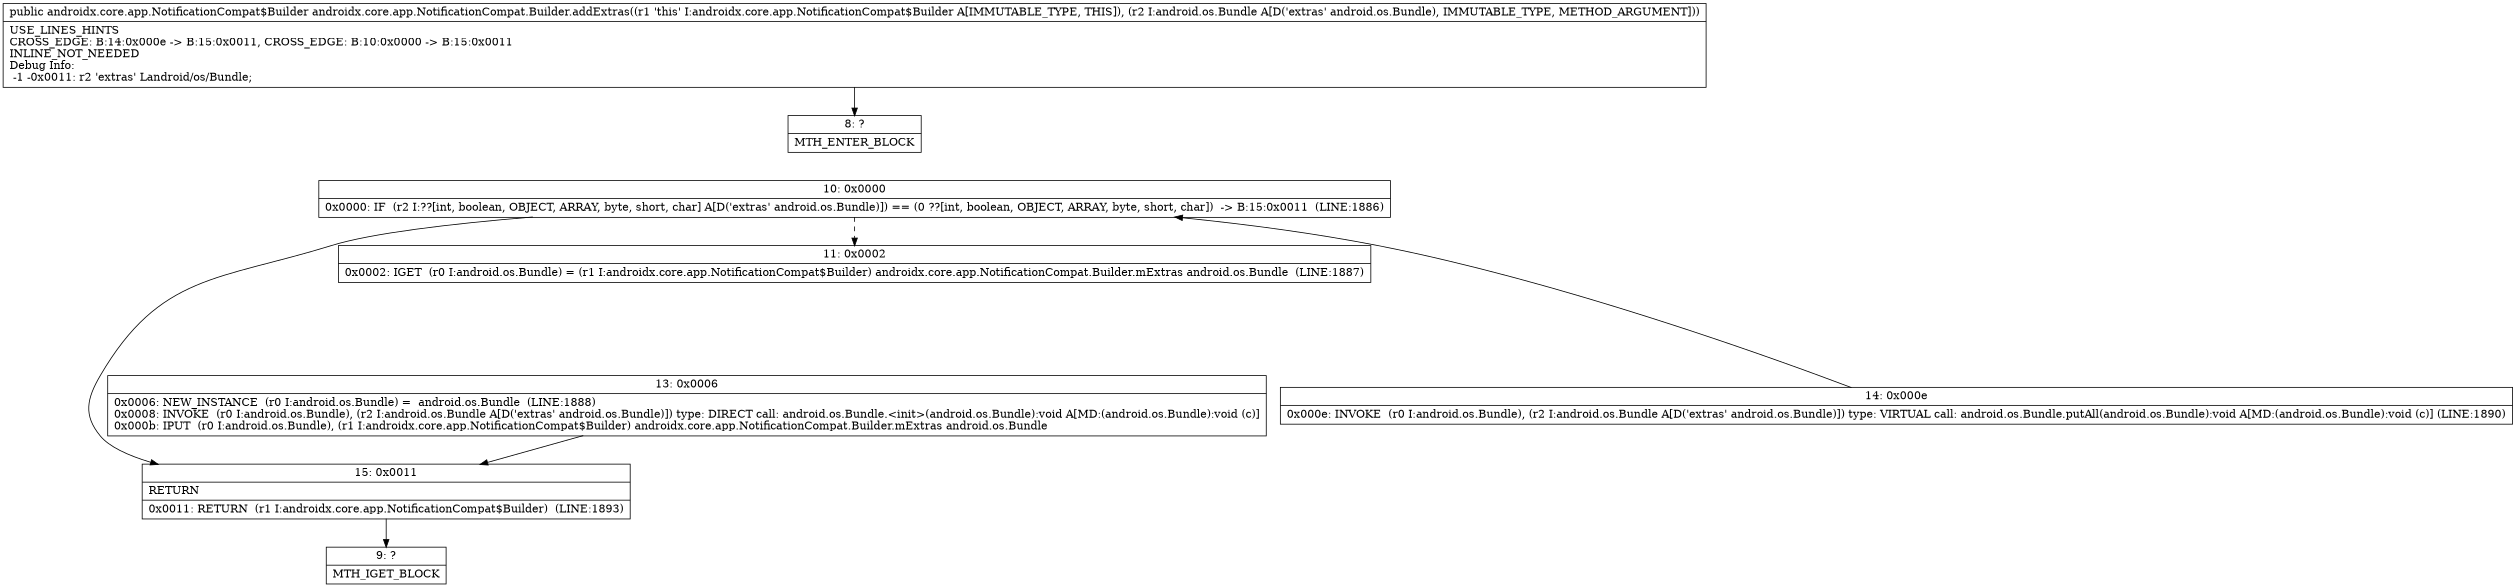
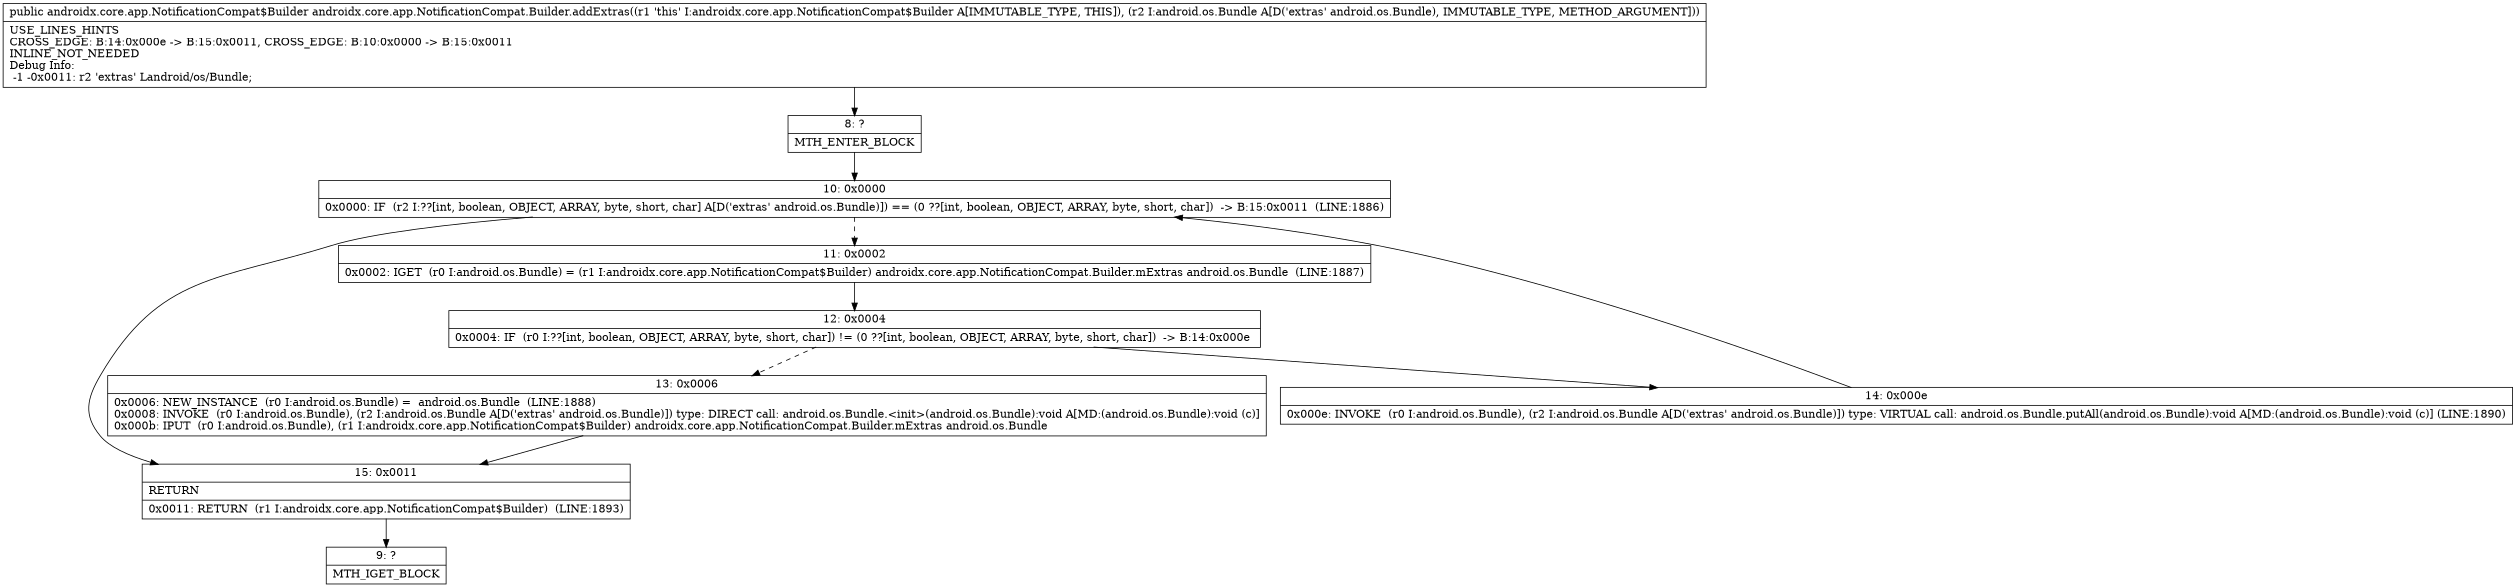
none -> (855, 163)
none -> (855, 329)
